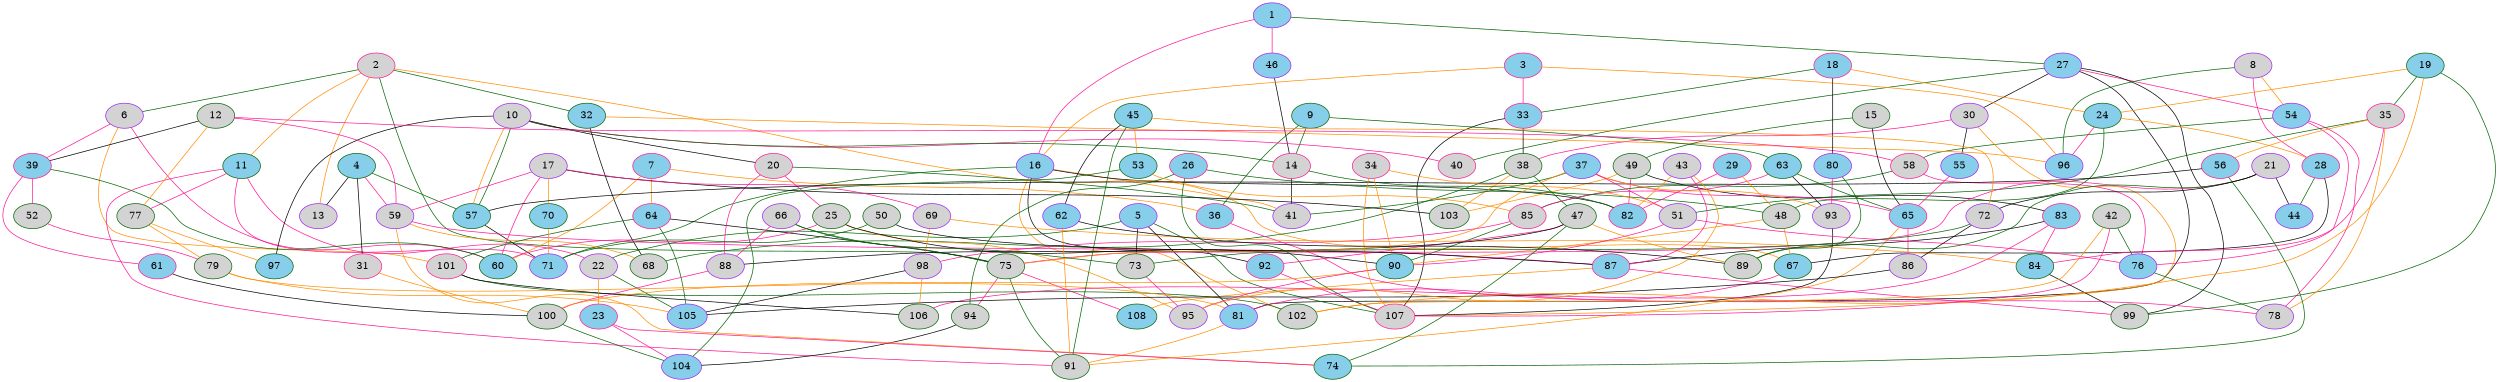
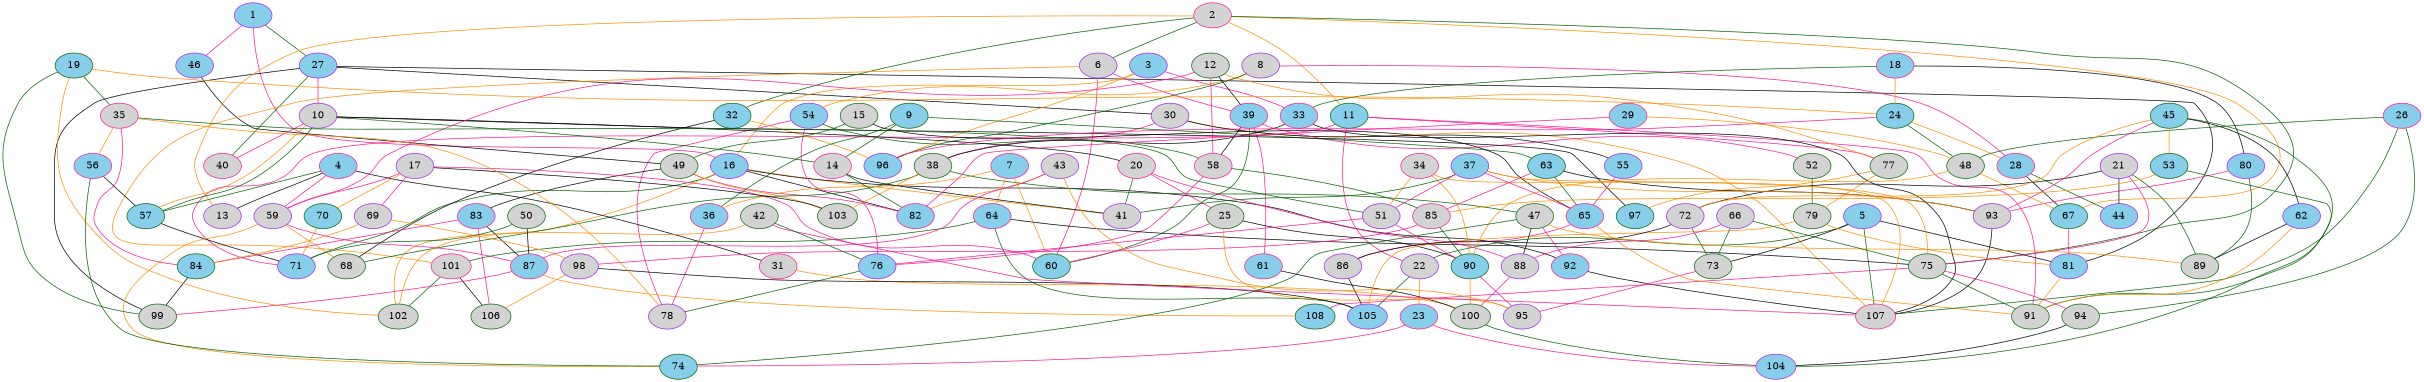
(1523, 66) -> (1148, 66)
(2177, 91) -> (318, 91)
(1282, 116) -> (516, 152)
none -> (1230, 142)
none -> (2080, 165)
(357, 166) -> (338, 166)
(123, 242) -> (1812, 191)
(1329, 292) -> (1721, 296)
